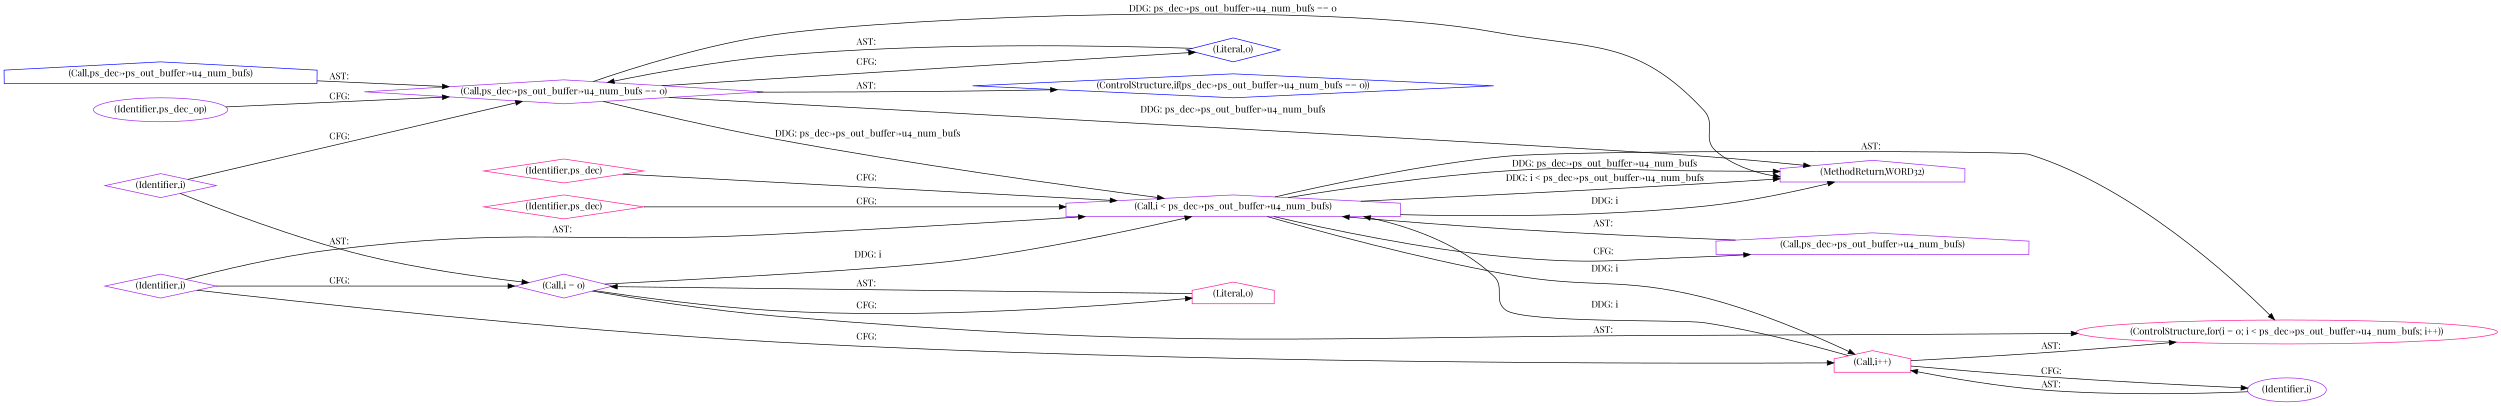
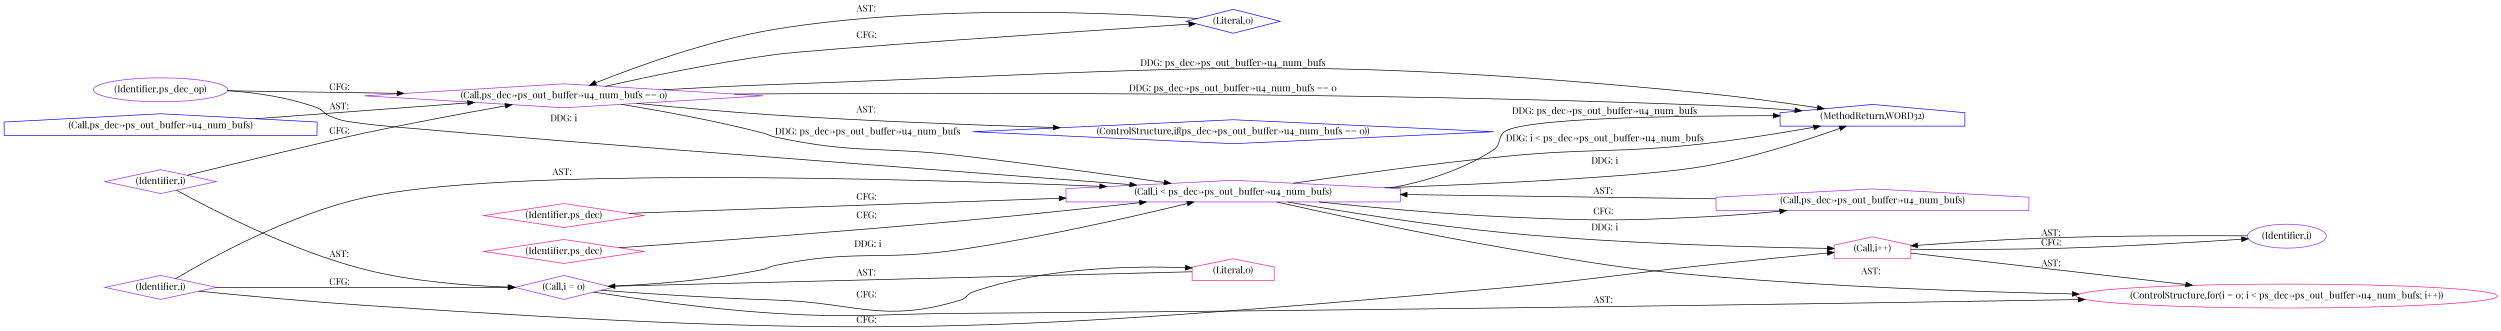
(1872, 172) -> (1872, 116)
(1591, 320) -> (676, 150)
